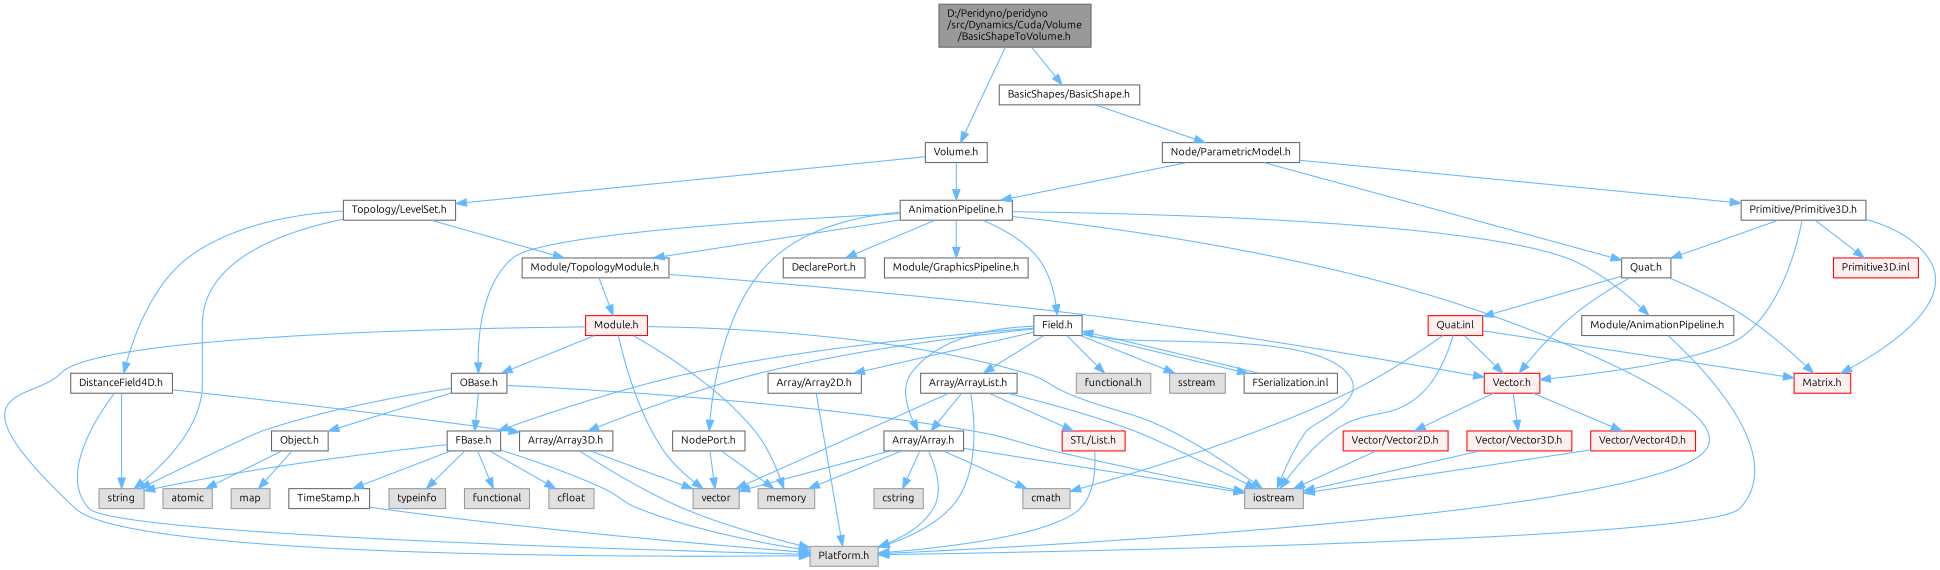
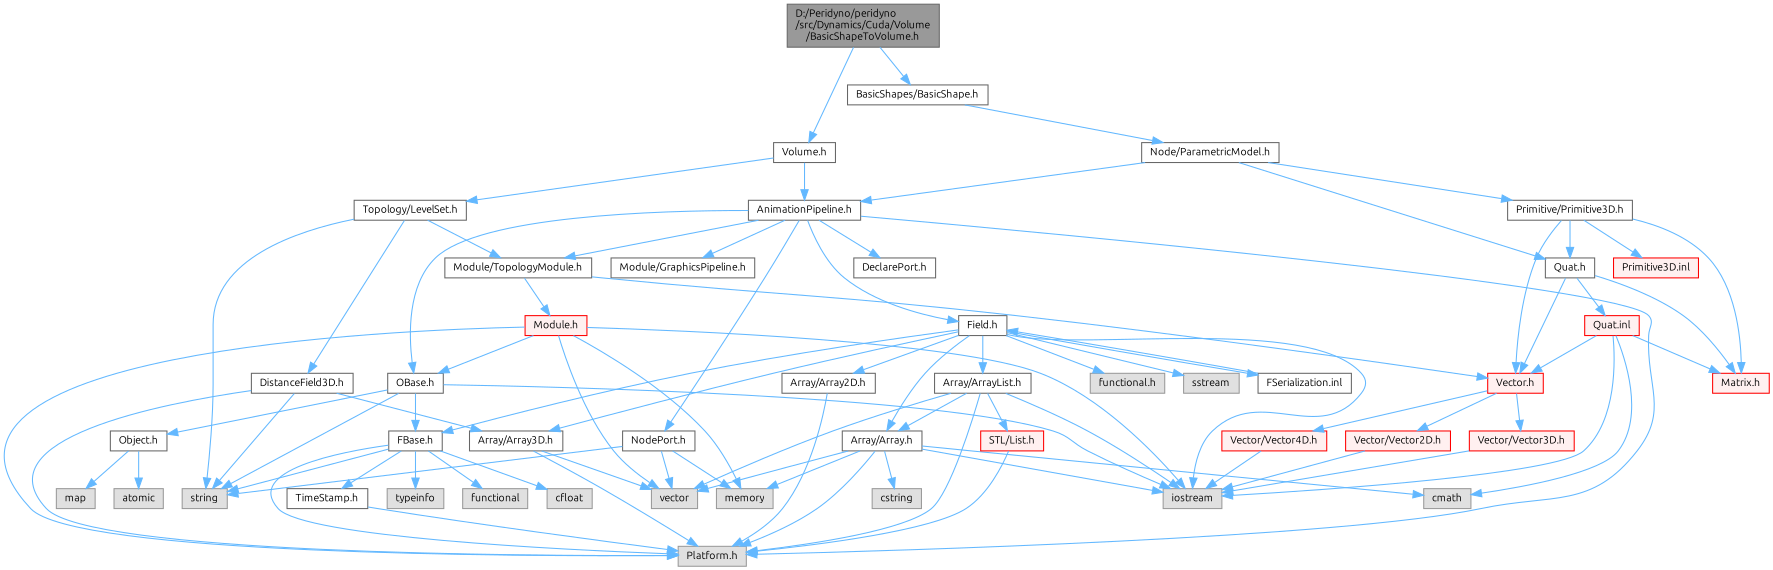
(1658, 326) -> none
(122, 383) -> (302, 383)
none -> (430, 470)
